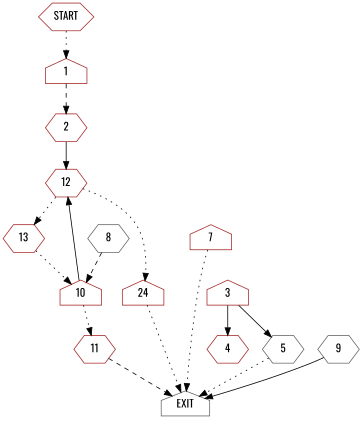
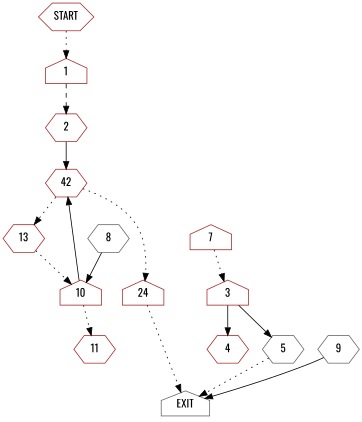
(66, 183) -> (66, 183)
(96, 264) -> (96, 264)
(194, 316) -> (218, 262)
(137, 375) -> none
